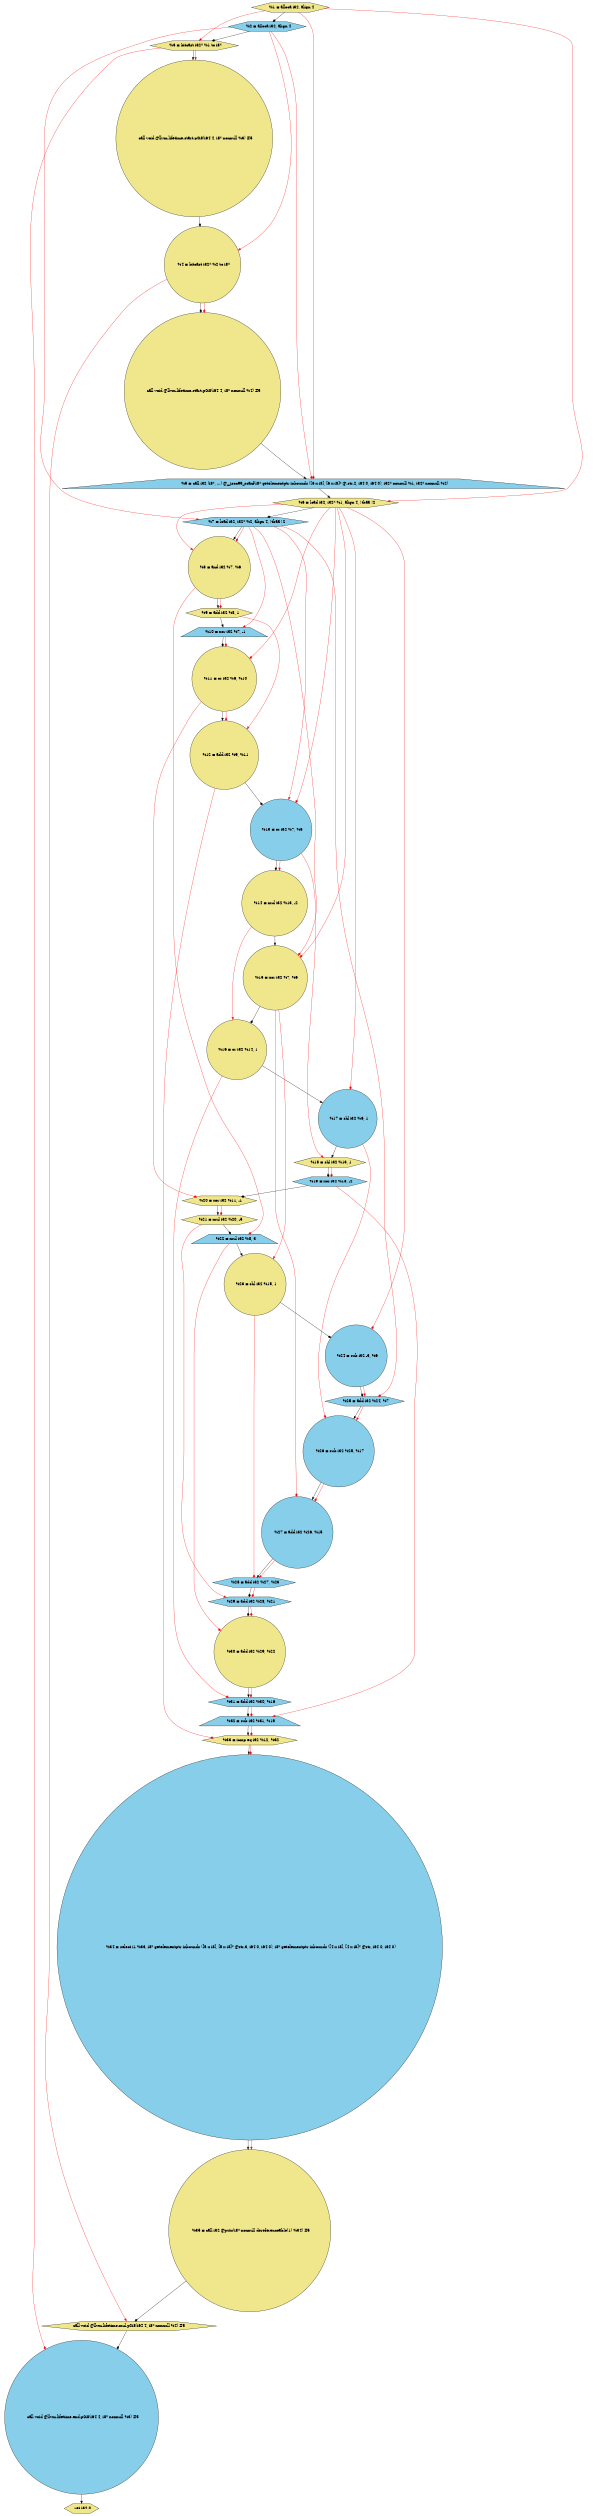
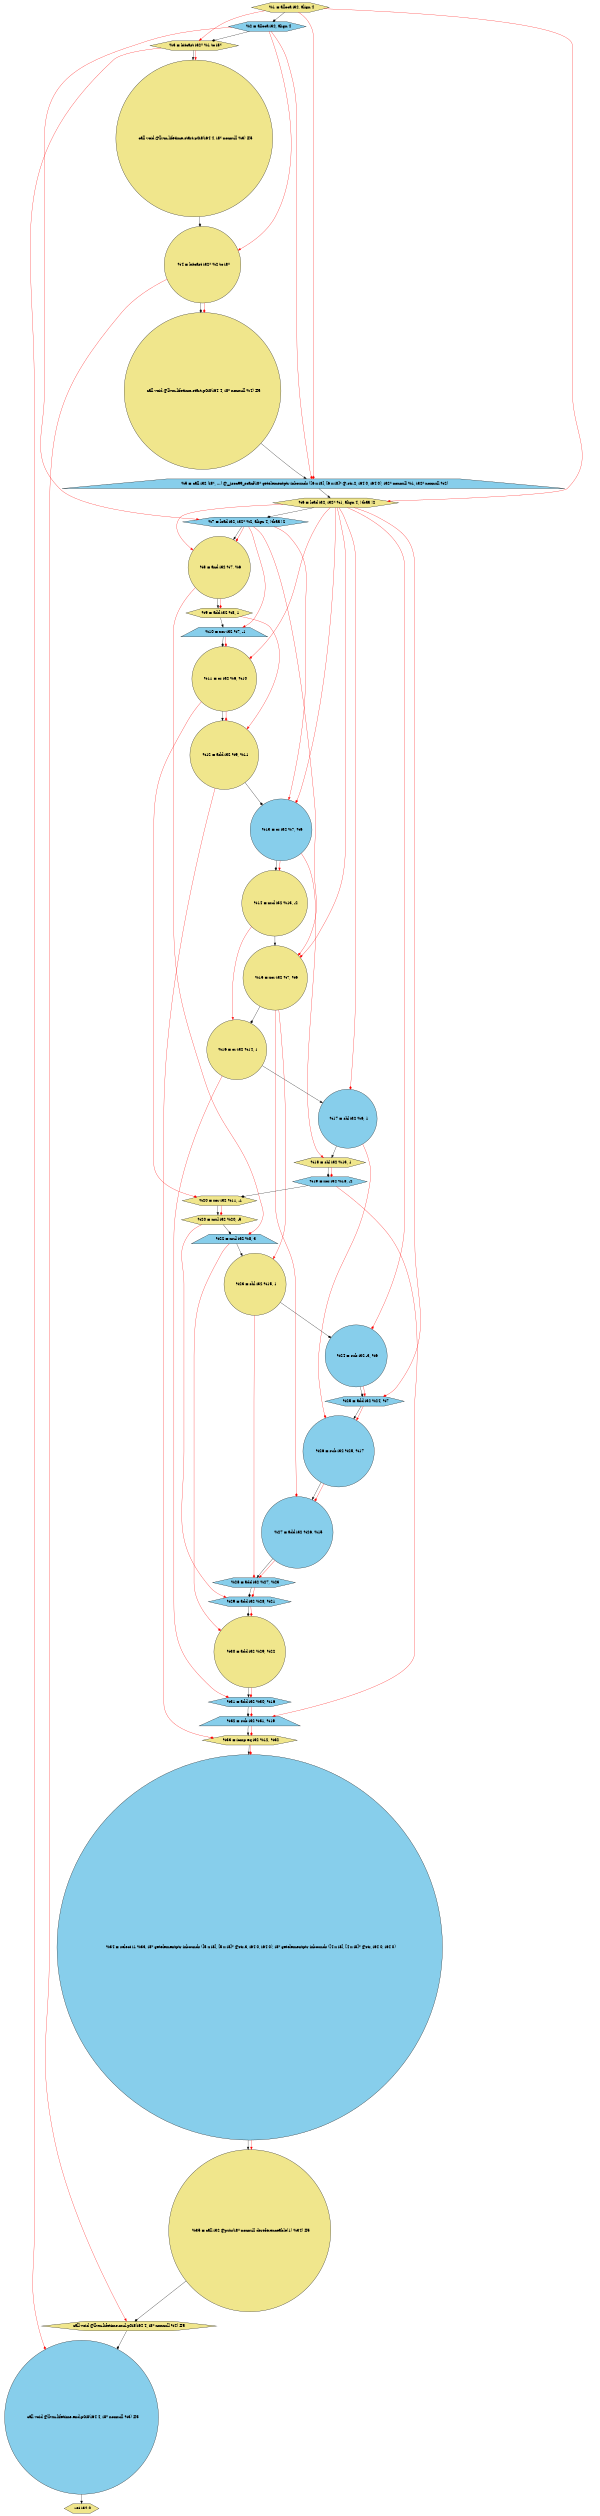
(349, 953) -> (415, 940)
(220, 1220) -> (220, 1220)
